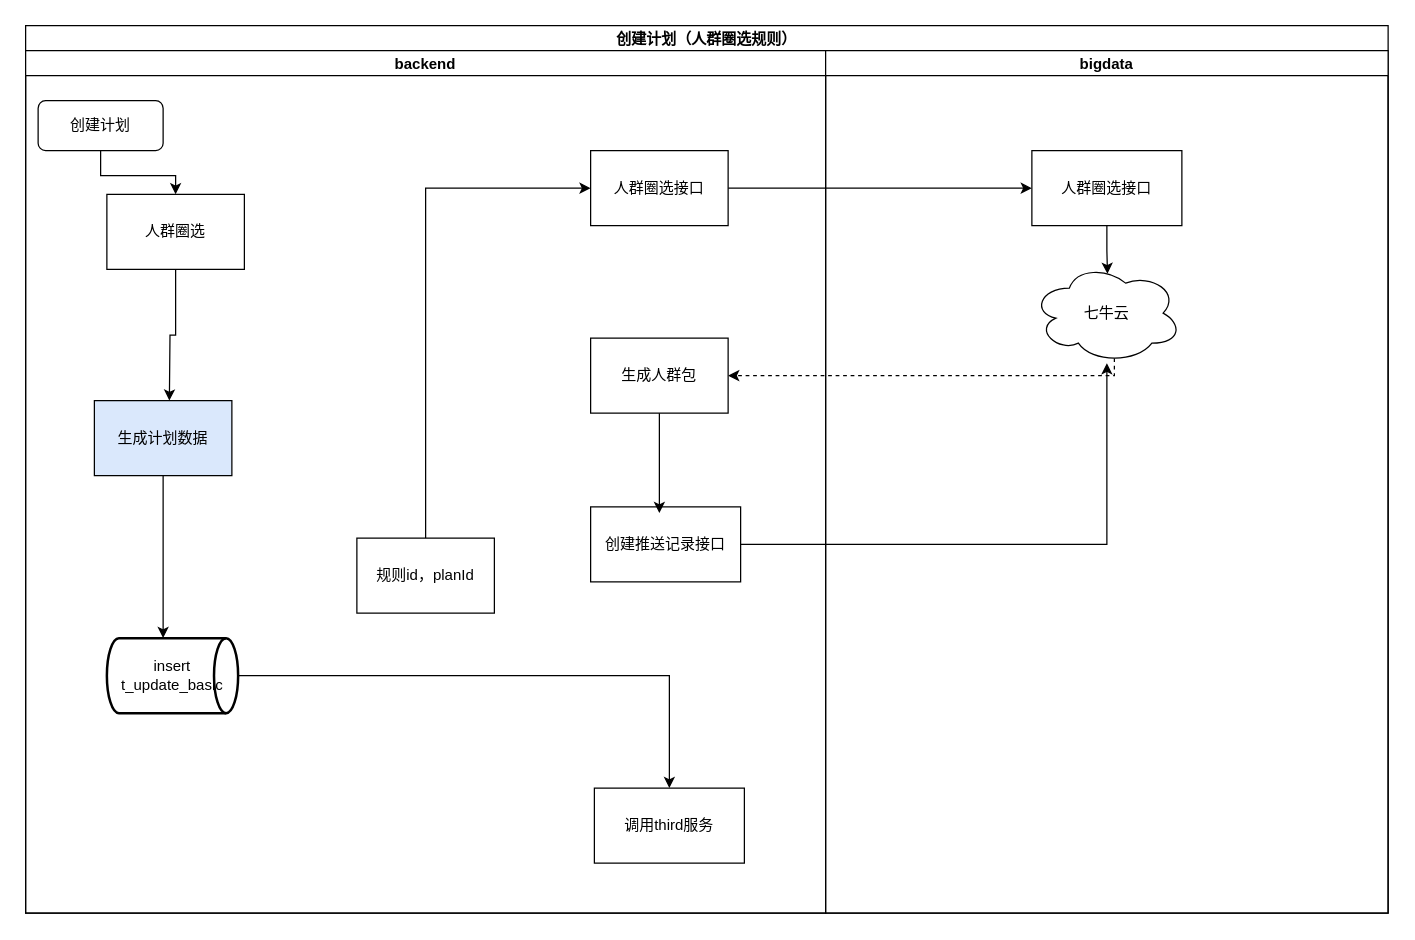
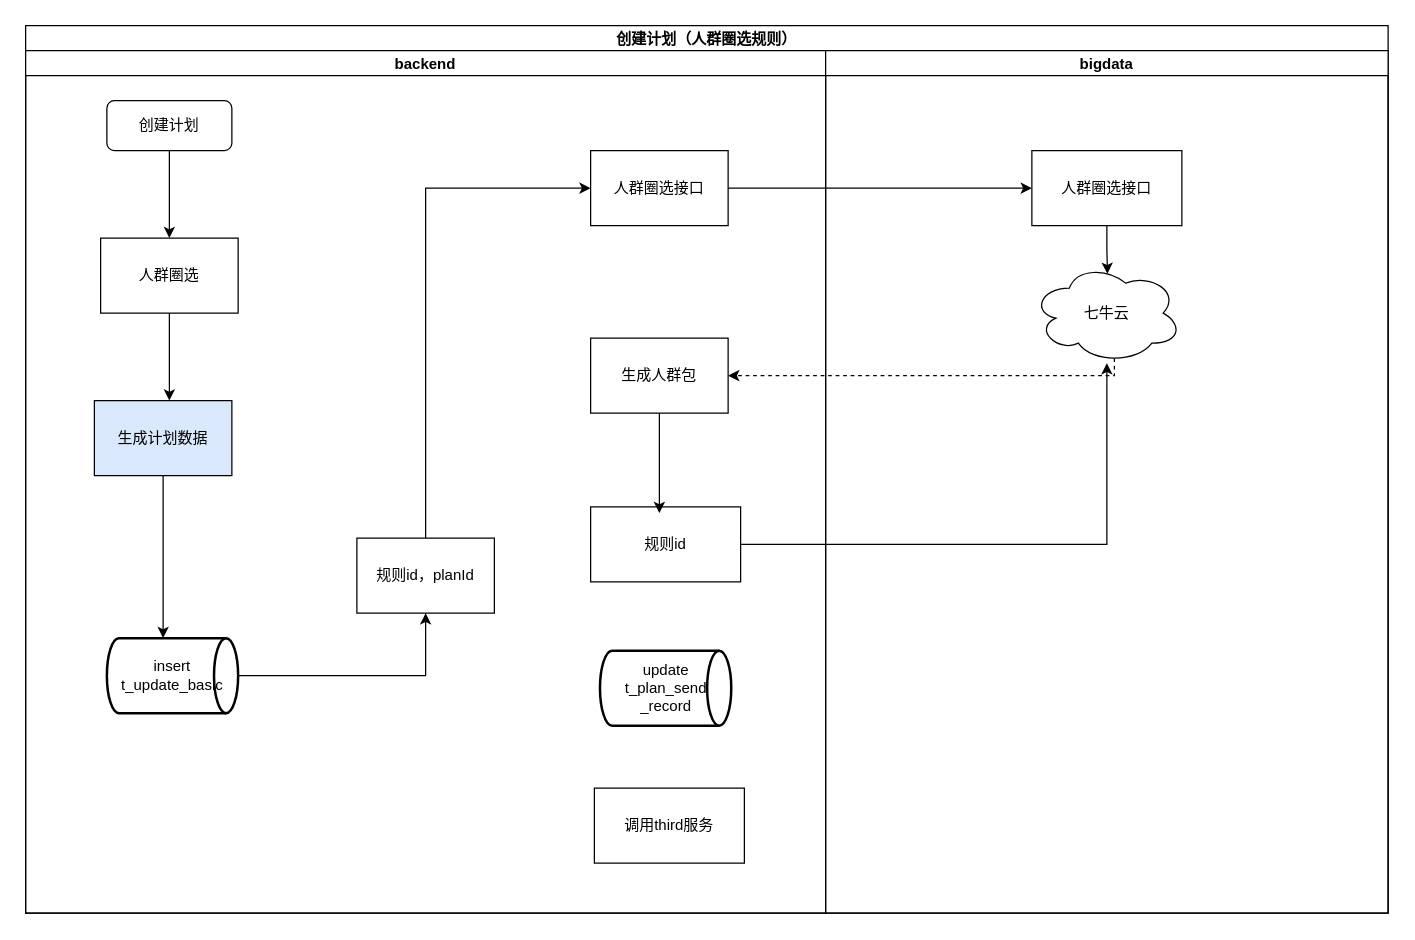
(101, 126) -> (169, 126)
(176, 232) -> (169, 276)
(666, 544) -> (666, 544)
(598, 676) -> (426, 650)
none -> (666, 688)
